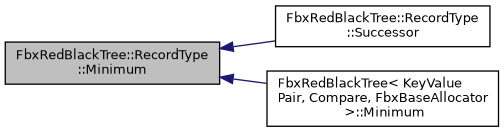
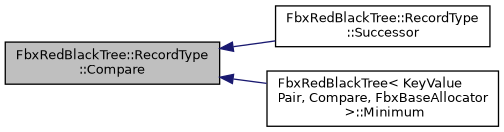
(112, 63) -> (112, 63)
